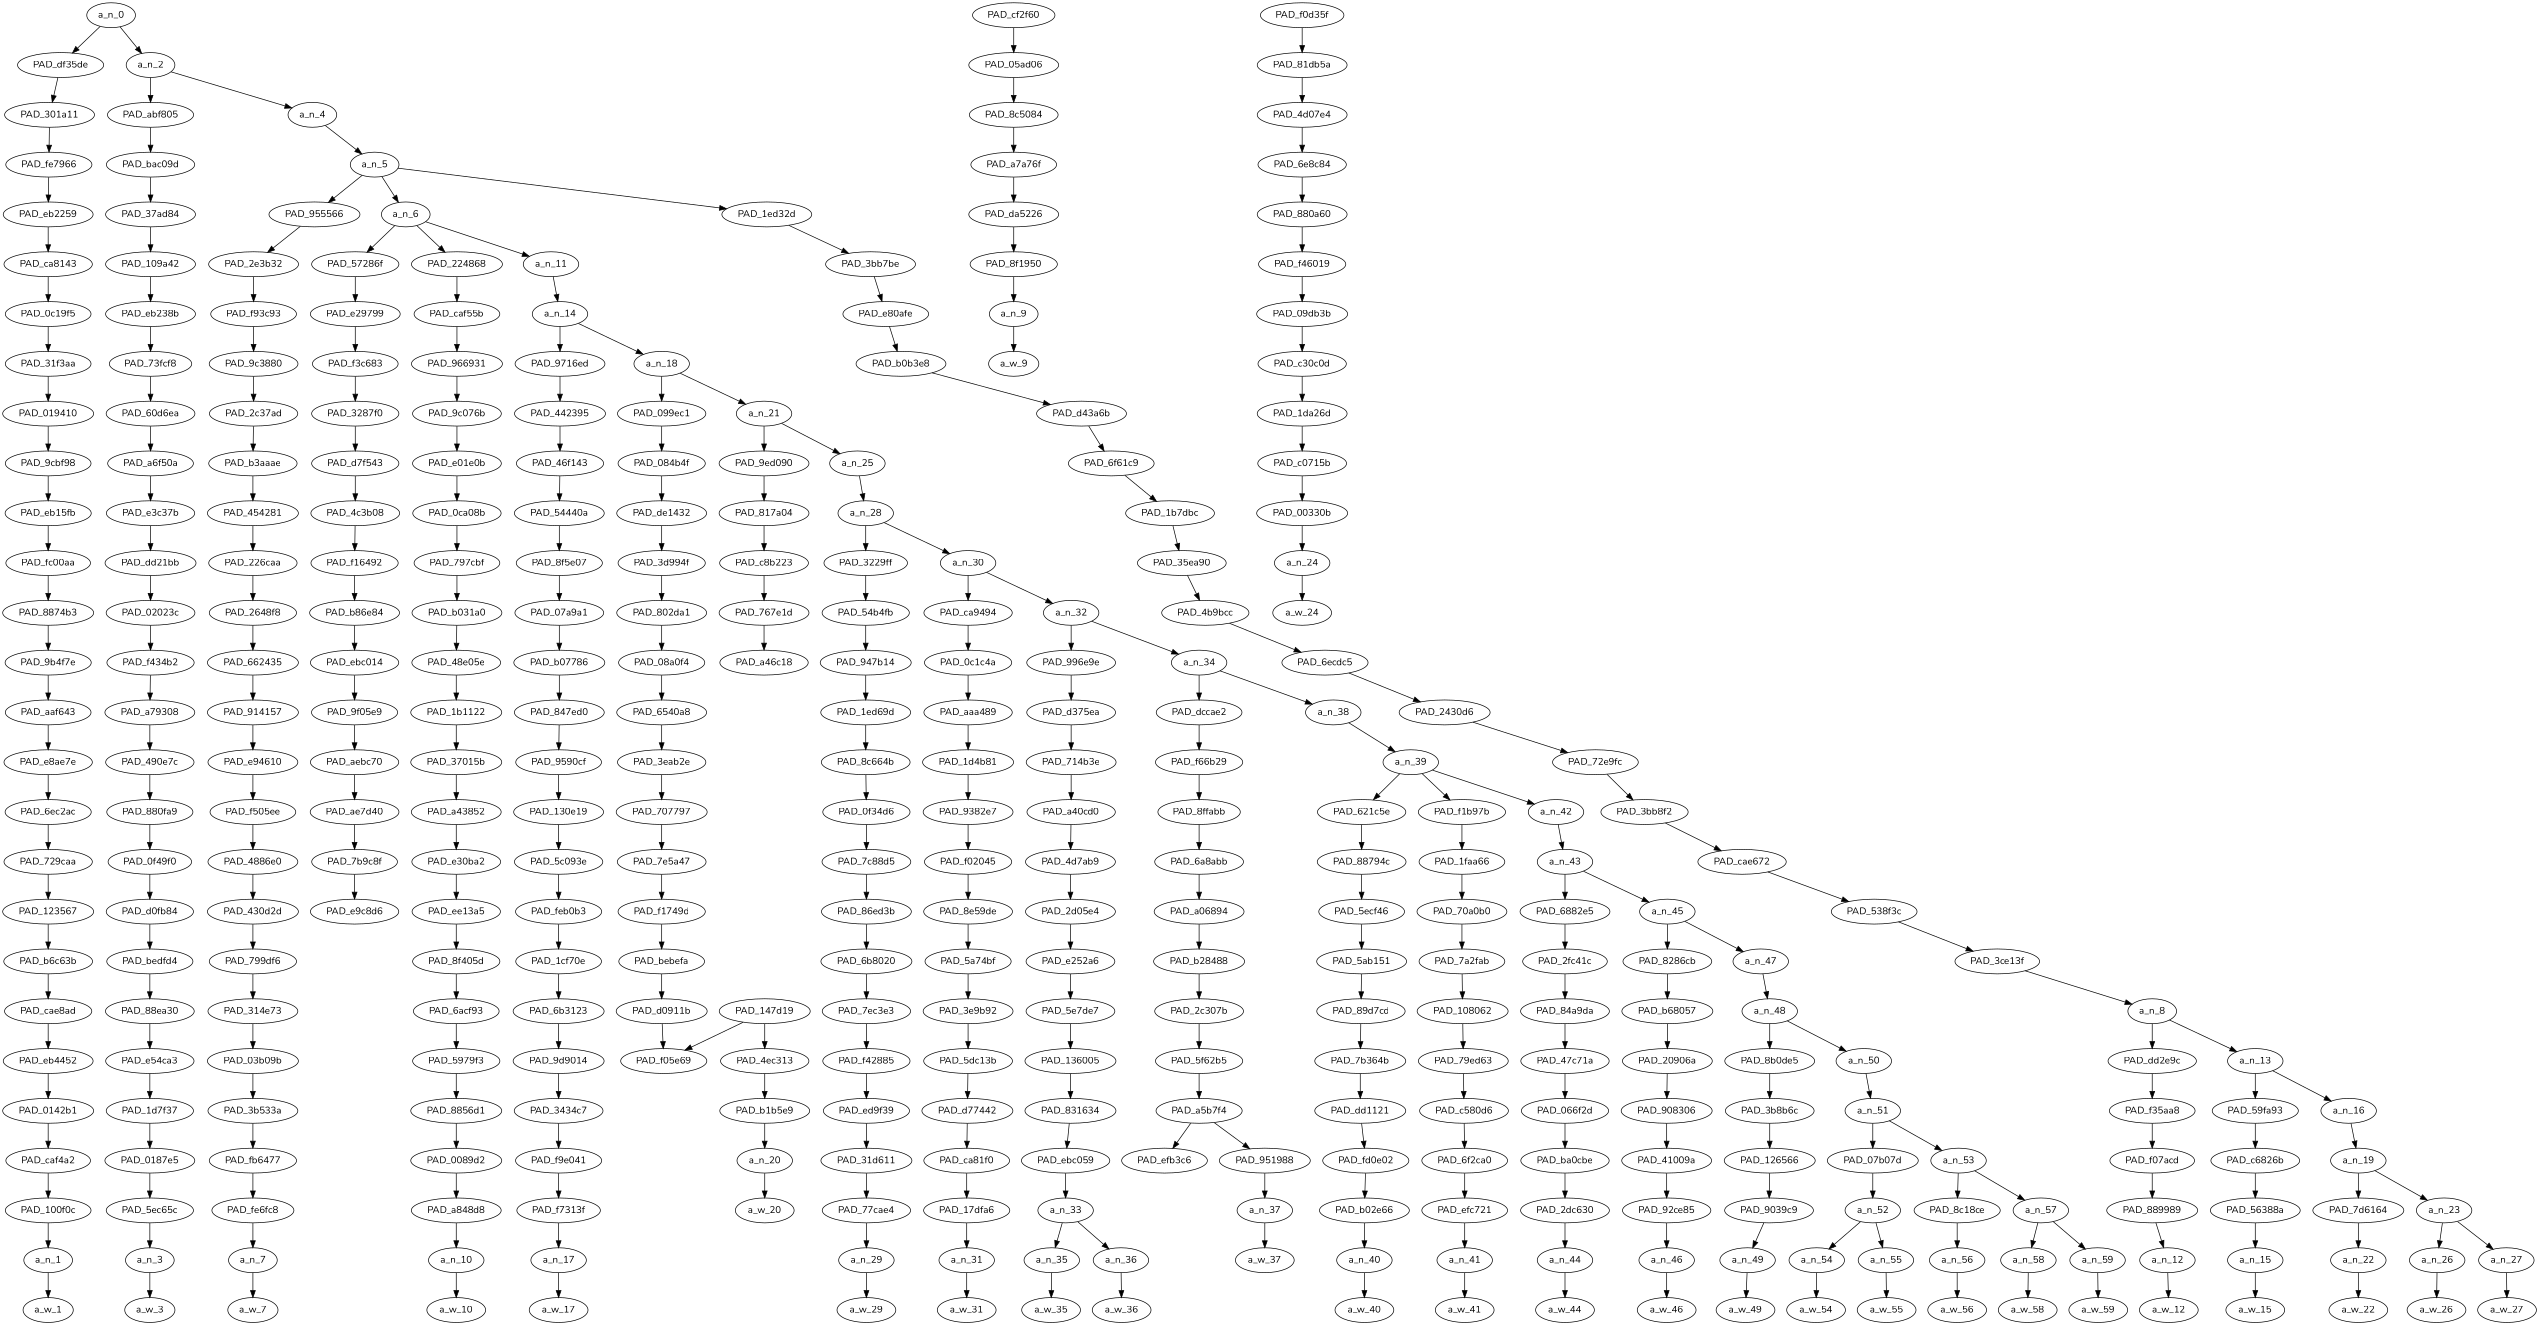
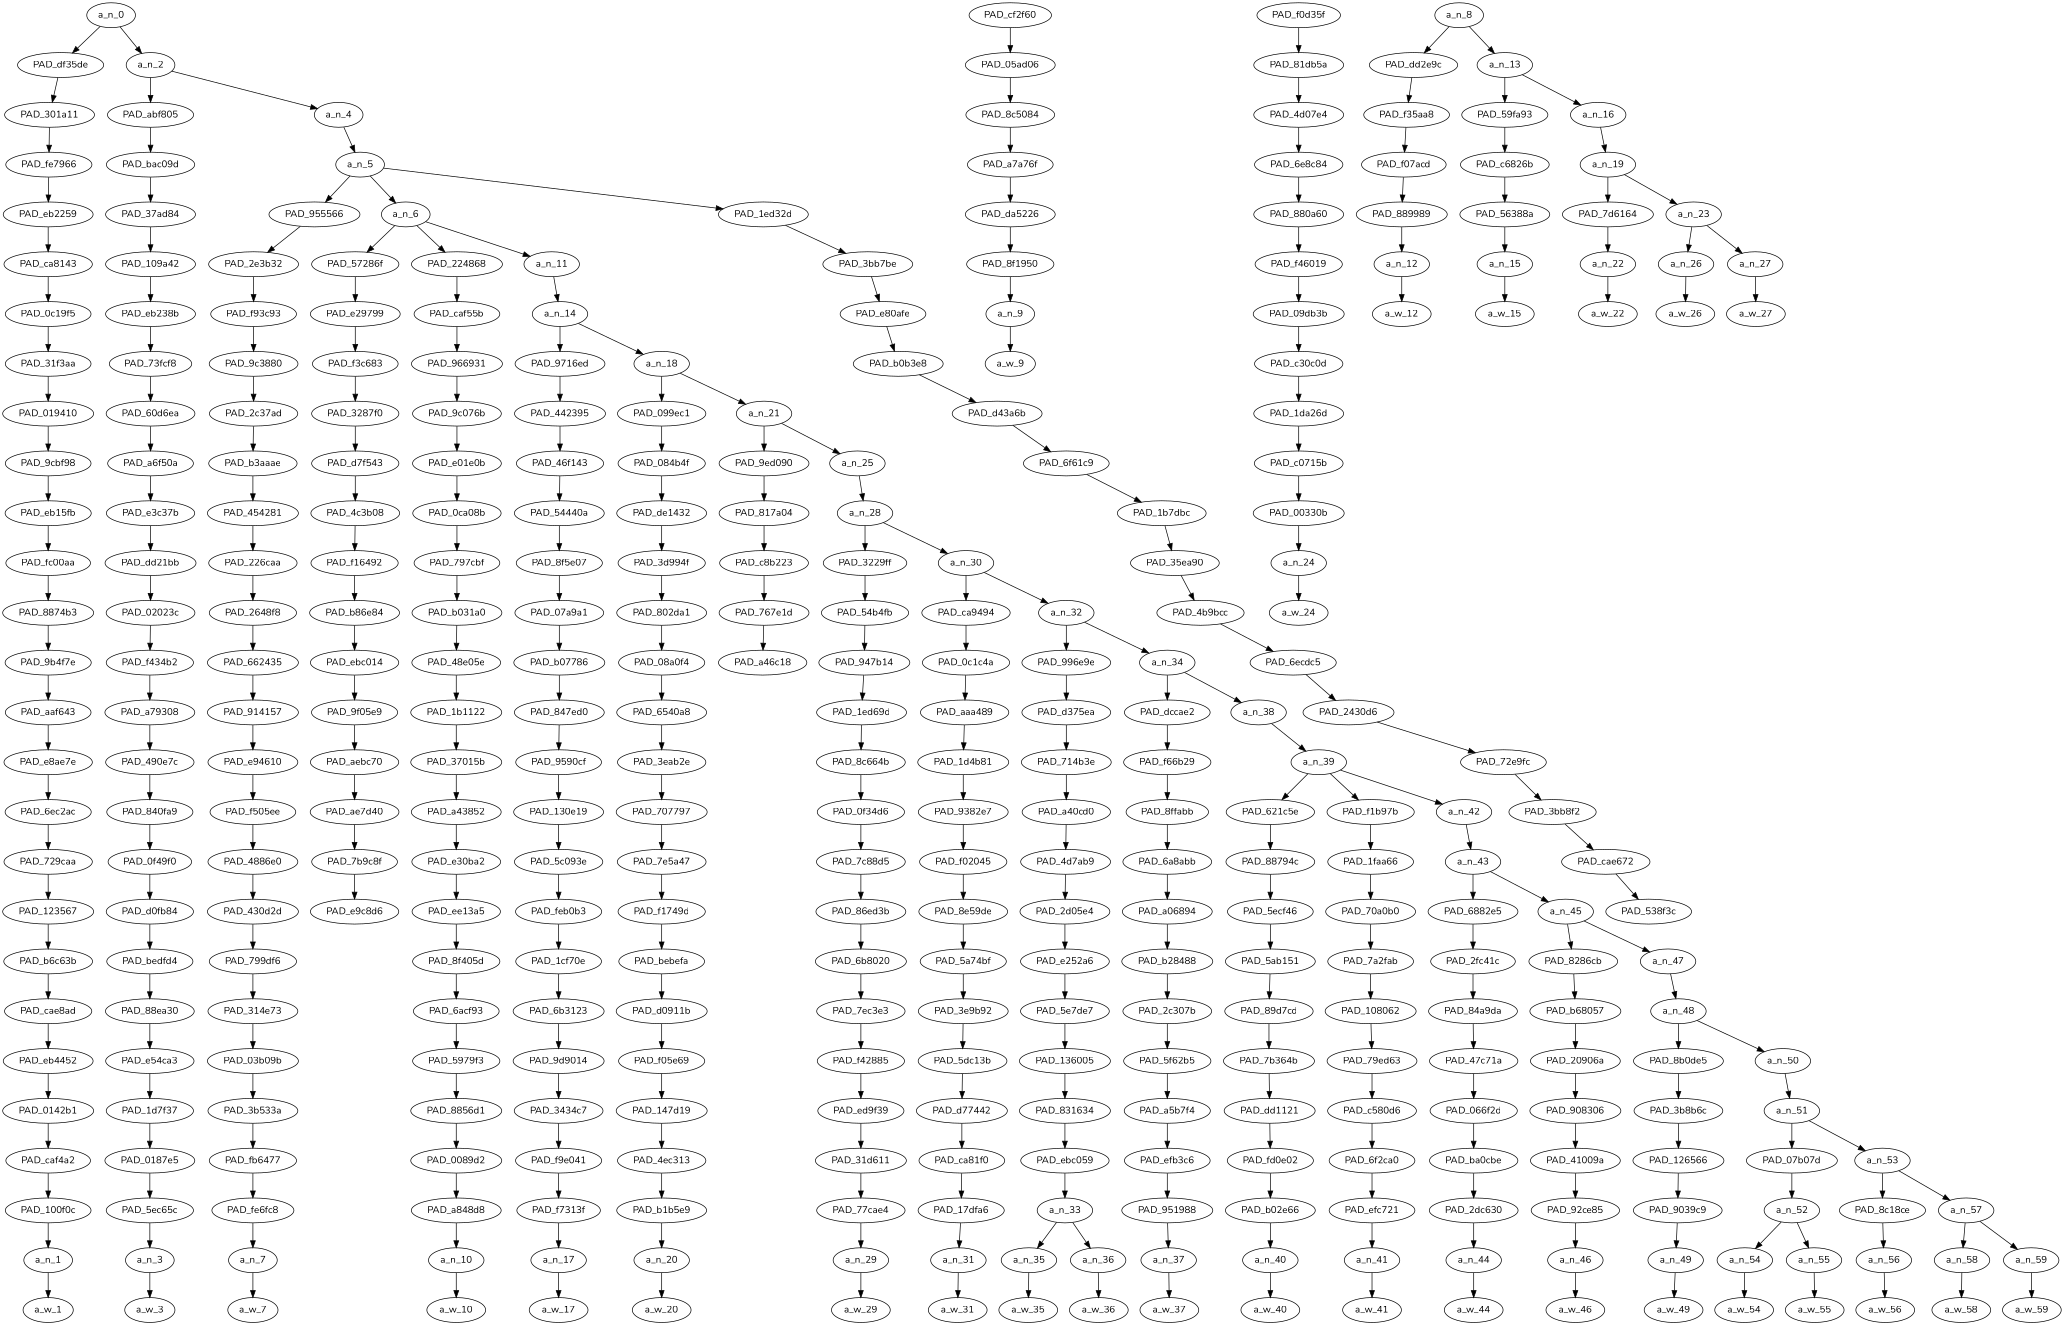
(150, 812) -> (150, 812)
(1997, 961) -> none
(717, 1035) -> (662, 1083)
(1229, 1134) -> (1167, 1182)
